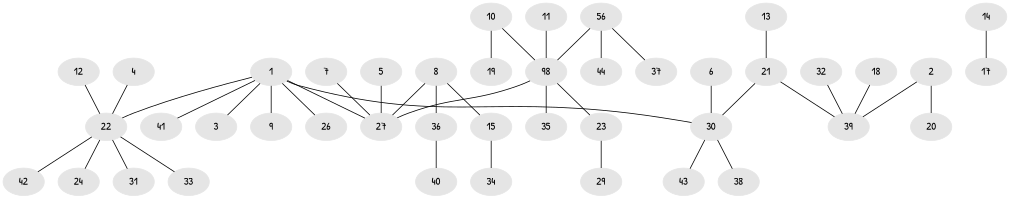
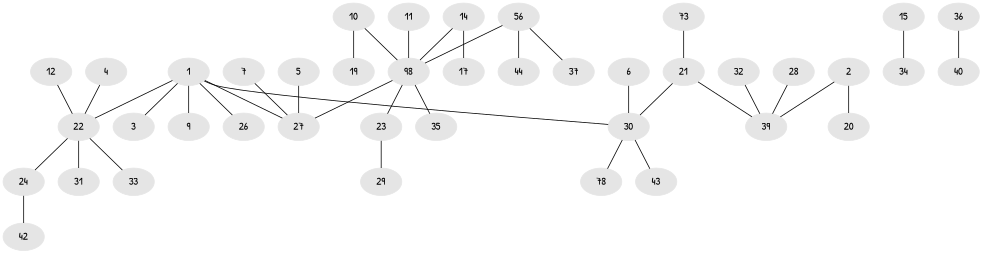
(766, 17) -> (684, 17)
none -> (436, 44)
(436, 72) -> none
(876, 72) -> (794, 72)
(161, 127) -> none
(65, 154) -> (24, 209)
(739, 182) -> (601, 182)
